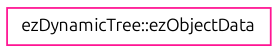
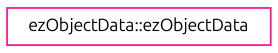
(139, 27) -> (139, 27)
